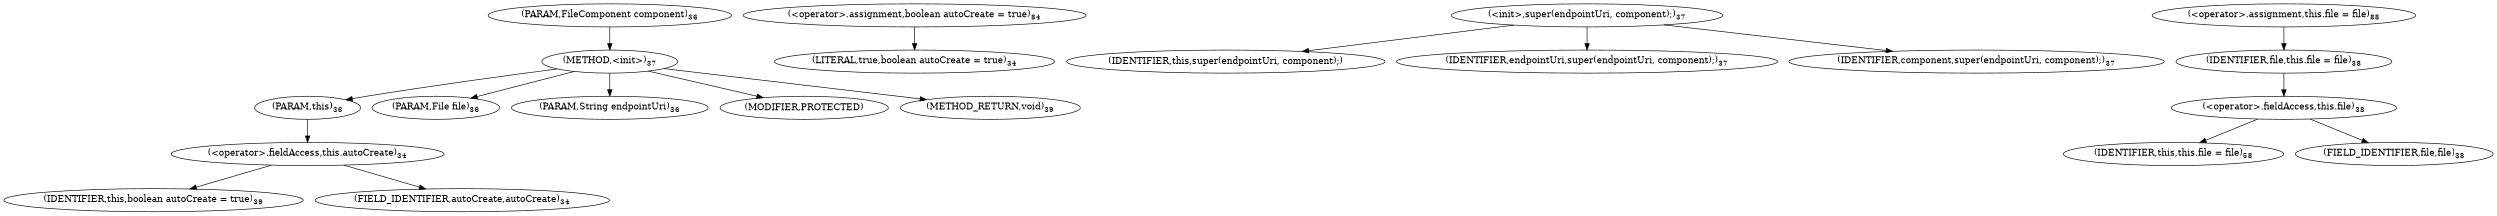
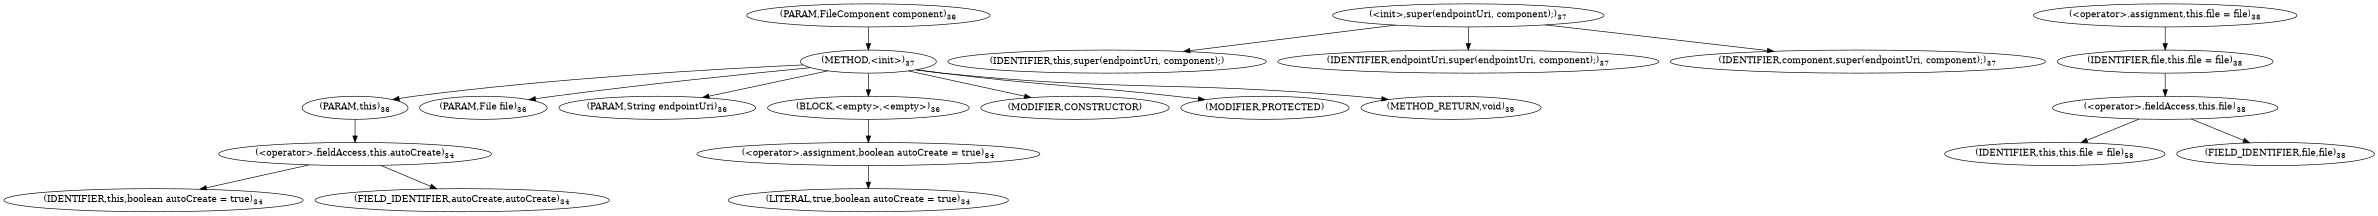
(2375, 14) -> (2256, 14)
none -> (868, 108)
none -> (1075, 108)
(258, 199) -> (258, 199)
